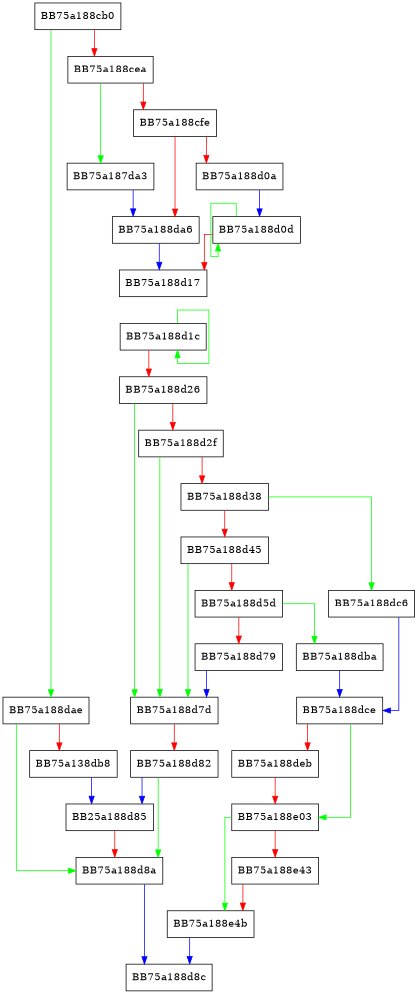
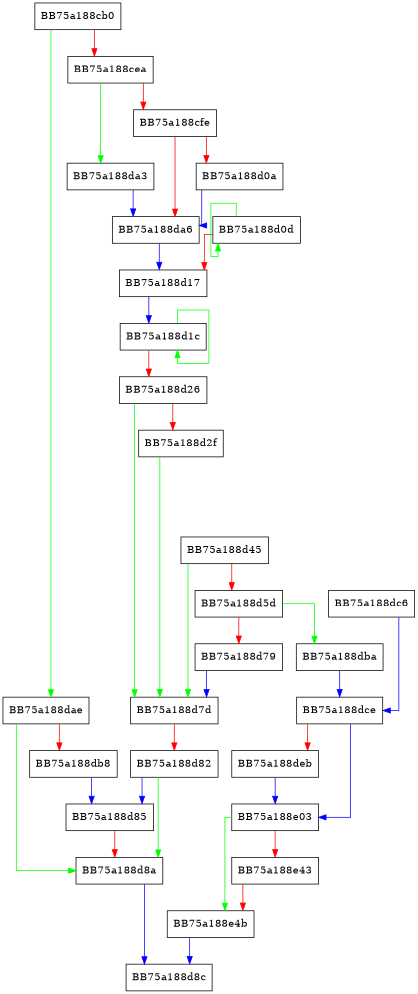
(111, 177) -> (111, 177)
(260, 199) -> (202, 208)
none -> (149, 306)
(225, 497) -> none
(73, 764) -> (73, 764)
(351, 783) -> (351, 783)
(275, 787) -> (275, 787)
(110, 817) -> (110, 817)
